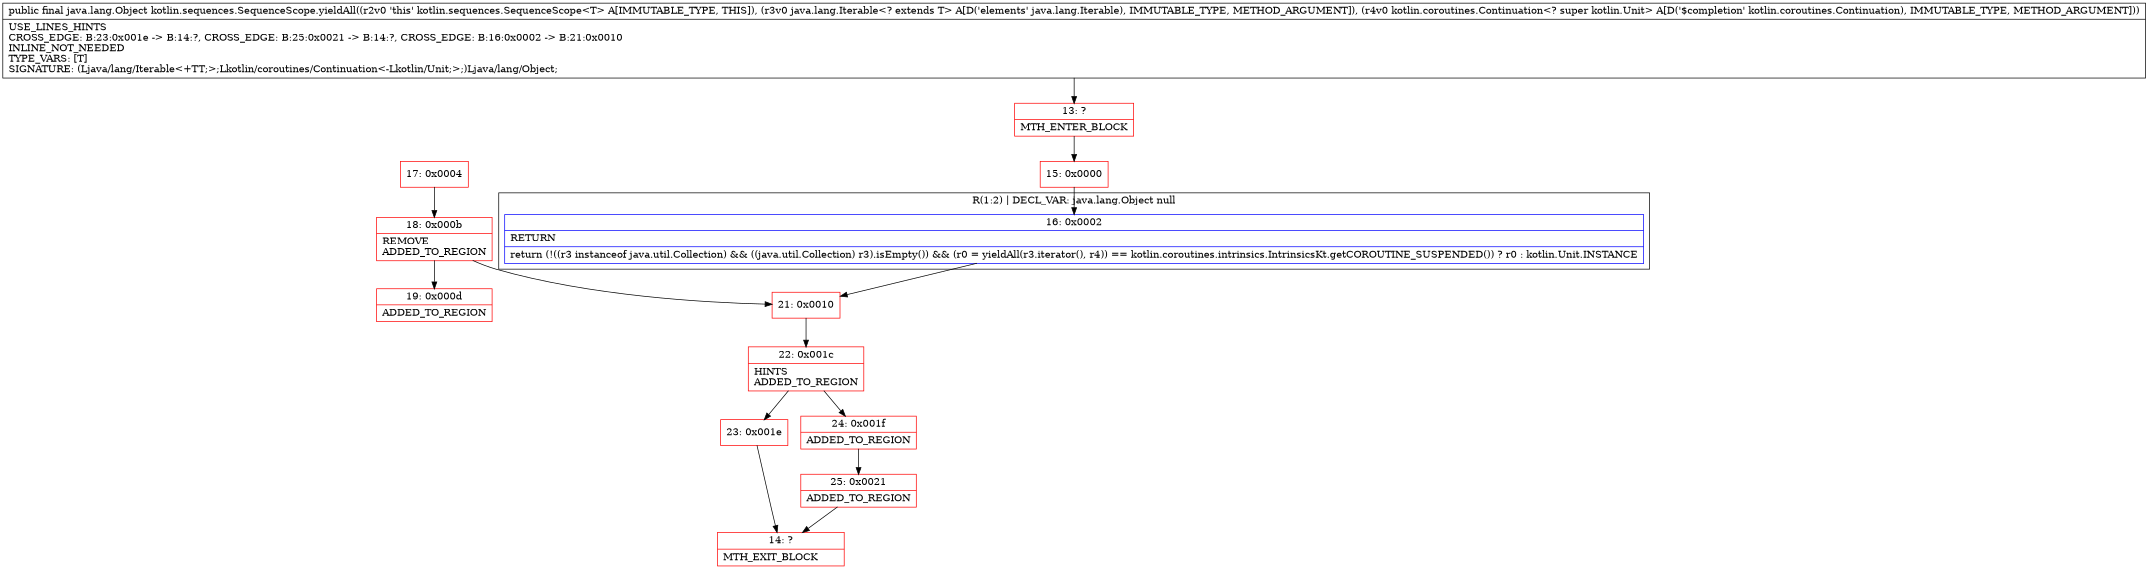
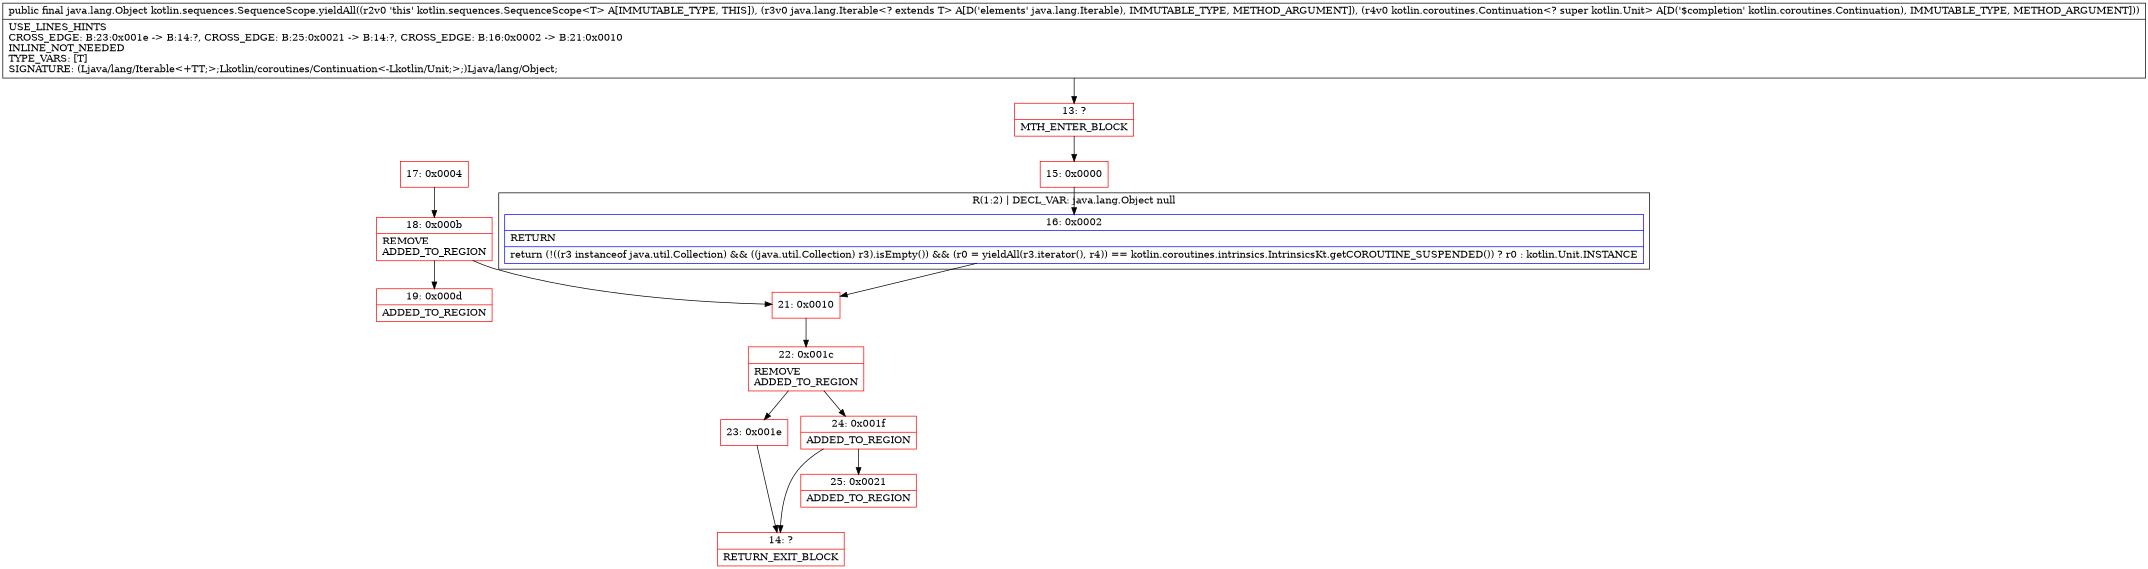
(771, 372) -> (777, 372)
(823, 518) -> (791, 481)
(771, 557) -> (781, 557)
